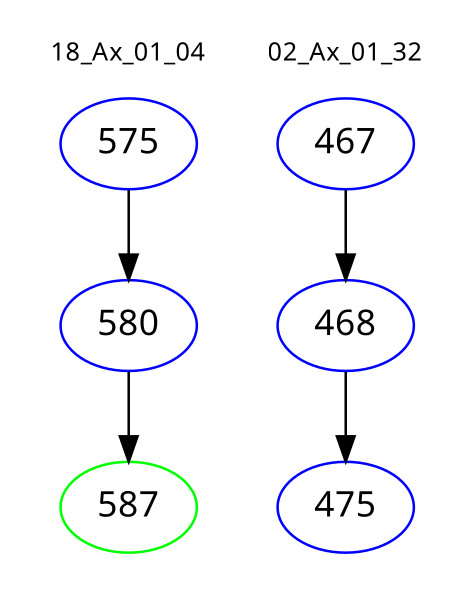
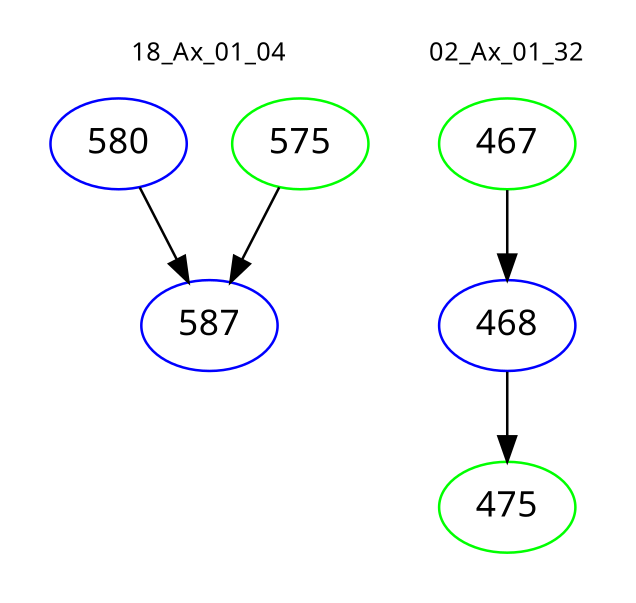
(129, 144) -> (300, 144)
(346, 144) -> (507, 144)
(129, 222) -> (261, 223)
(129, 507) -> (209, 326)
(346, 507) -> (507, 507)
